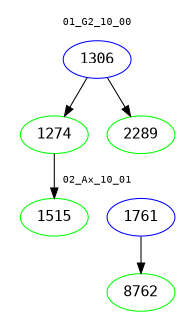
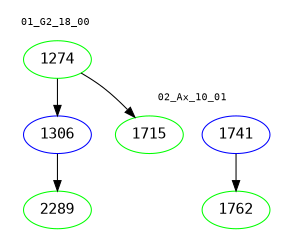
(98, 22) -> (56, 22)
(78, 92) -> (57, 92)
(54, 217) -> (149, 135)
(141, 217) -> (236, 135)
(141, 292) -> (236, 210)
